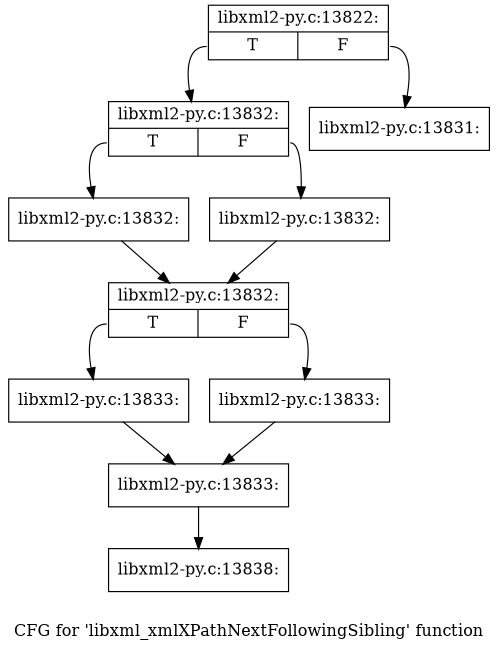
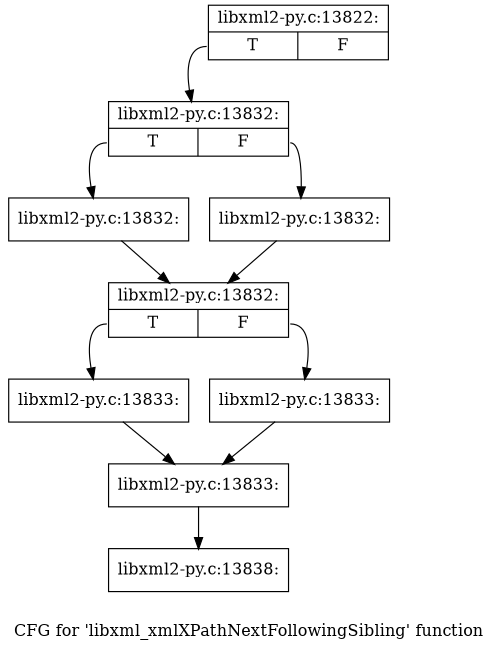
(399, 129) -> none
